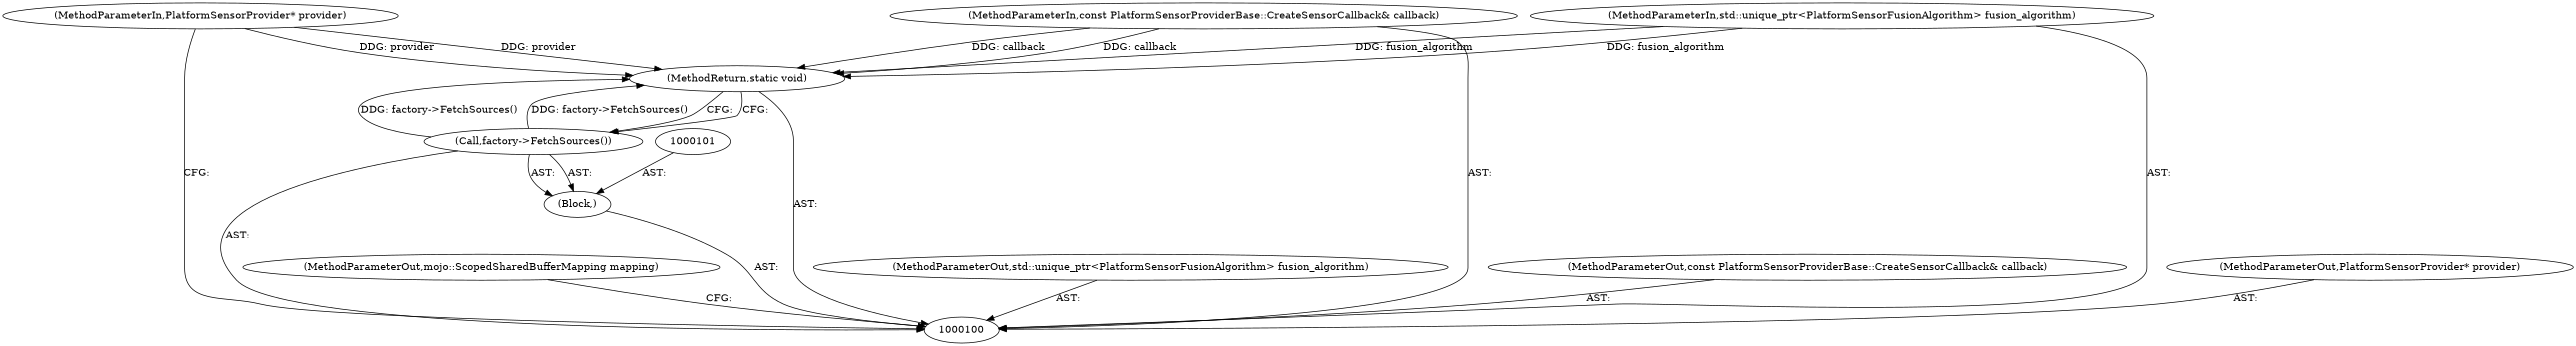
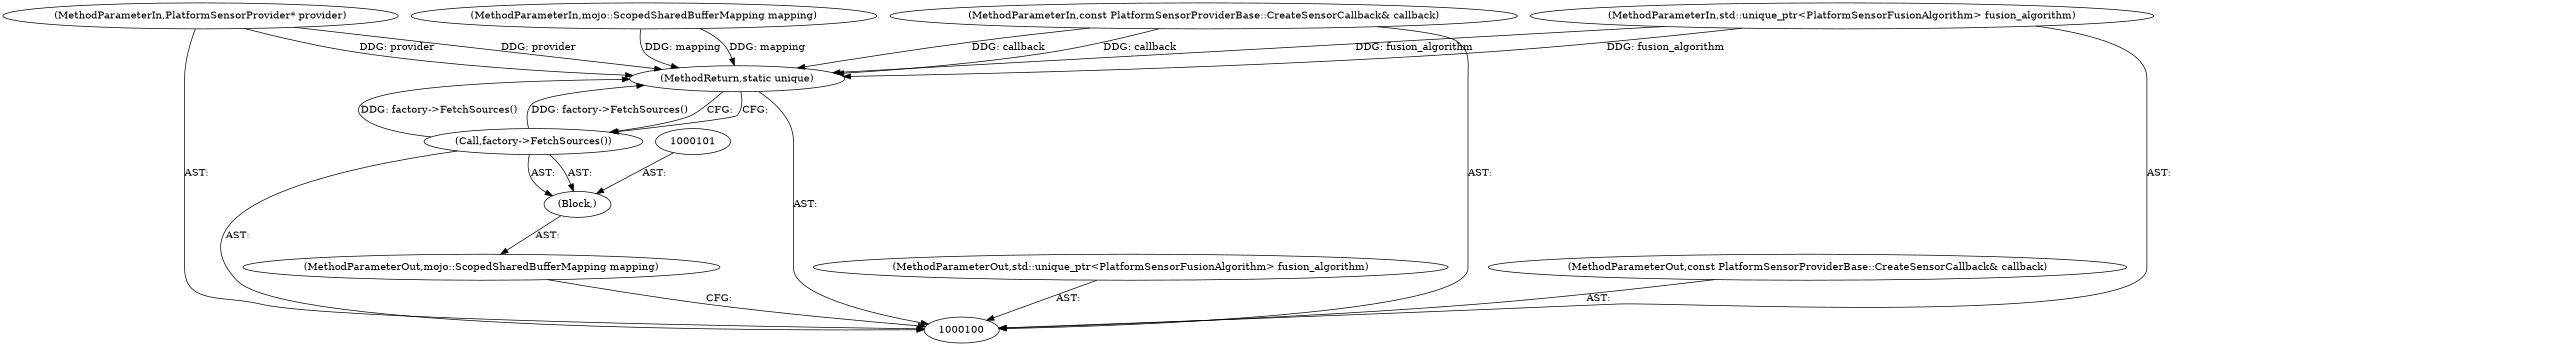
none -> (644, 16)
(737, 79) -> (737, 79)
(198, 173) -> (198, 173)
(2370, 267) -> none
(757, 283) -> (534, 233)
